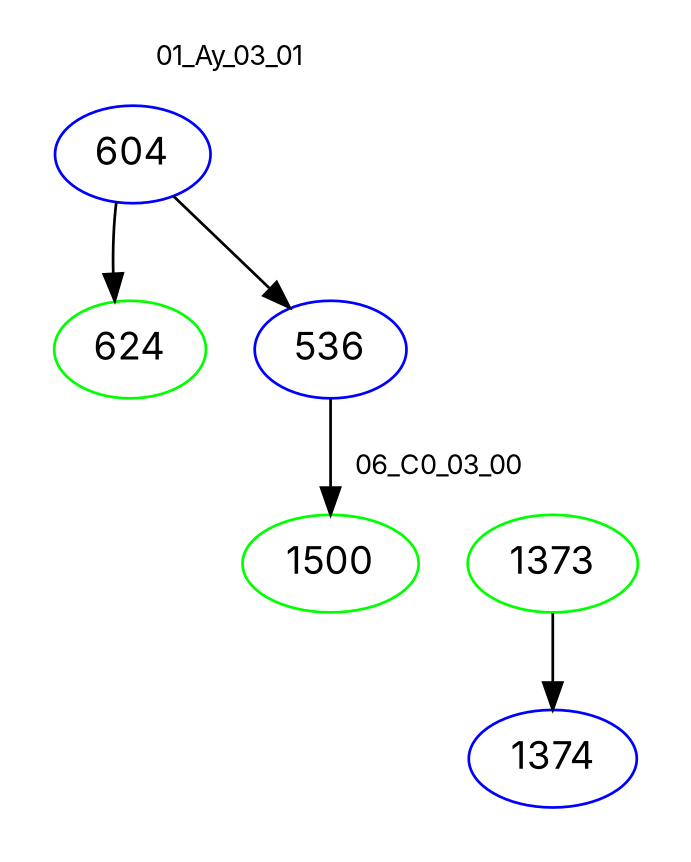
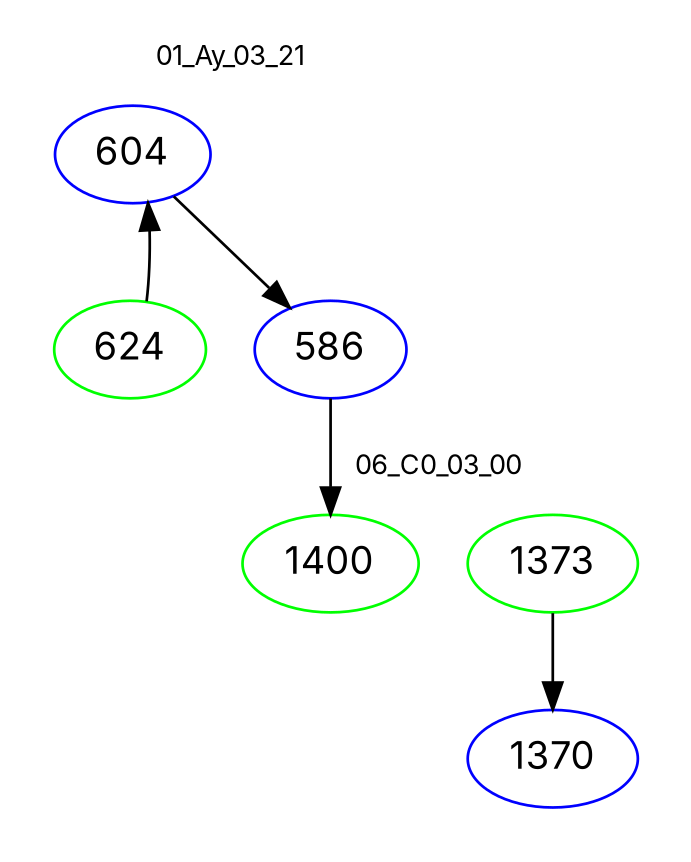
(230, 58) -> (230, 58)
(114, 238) -> (149, 266)
(331, 350) -> (331, 350)
(331, 564) -> (331, 564)
(553, 759) -> (553, 759)
